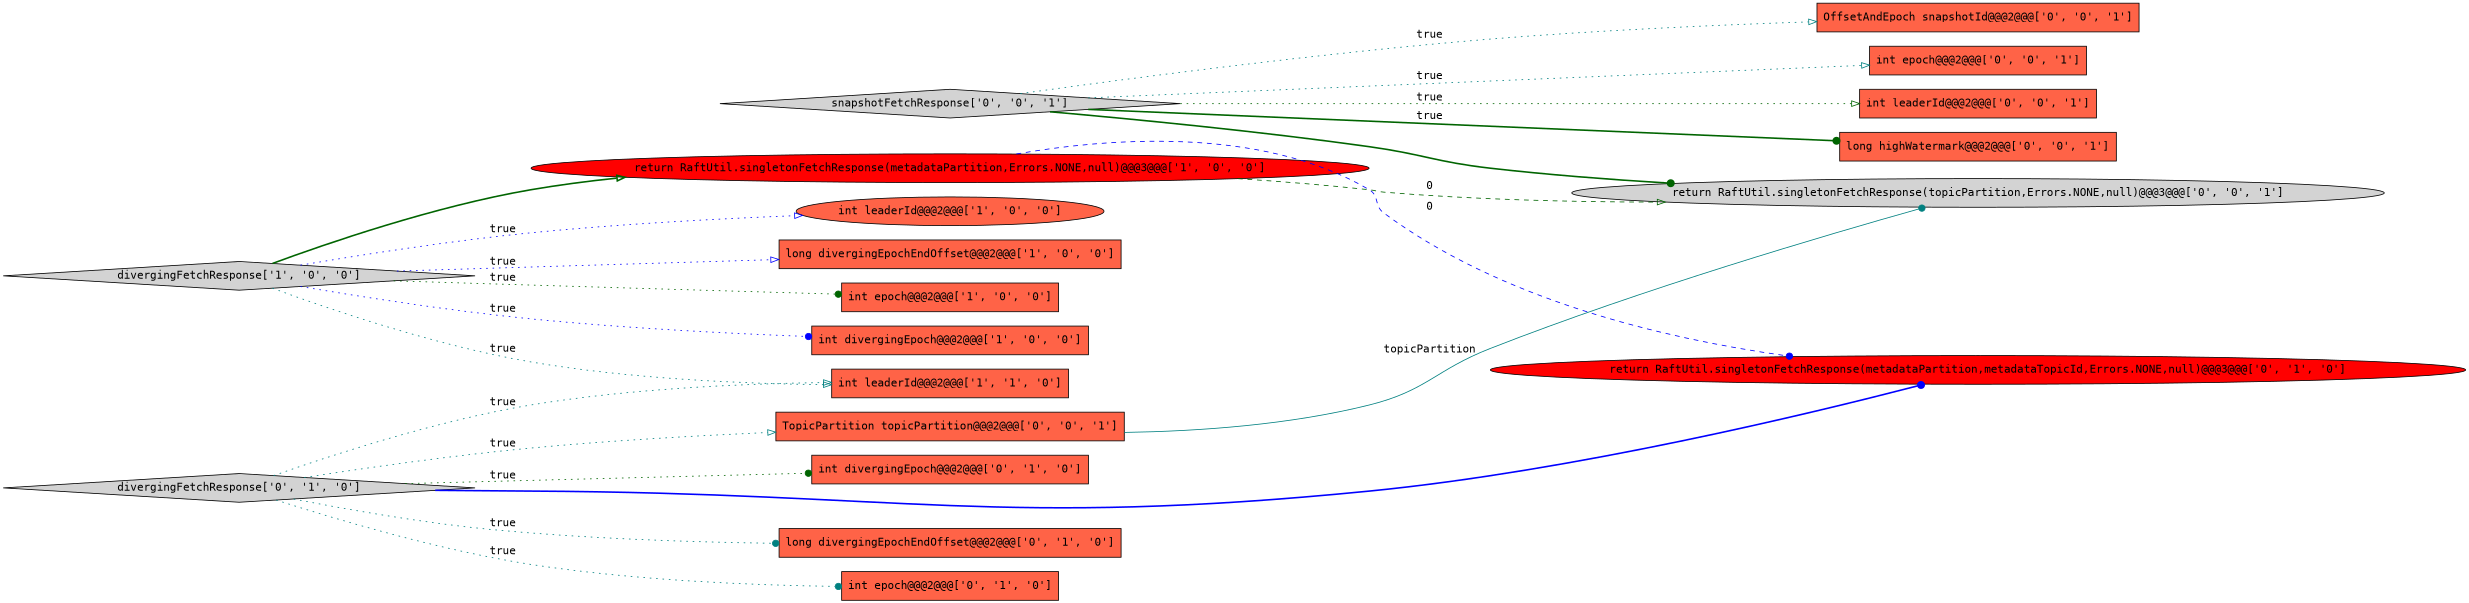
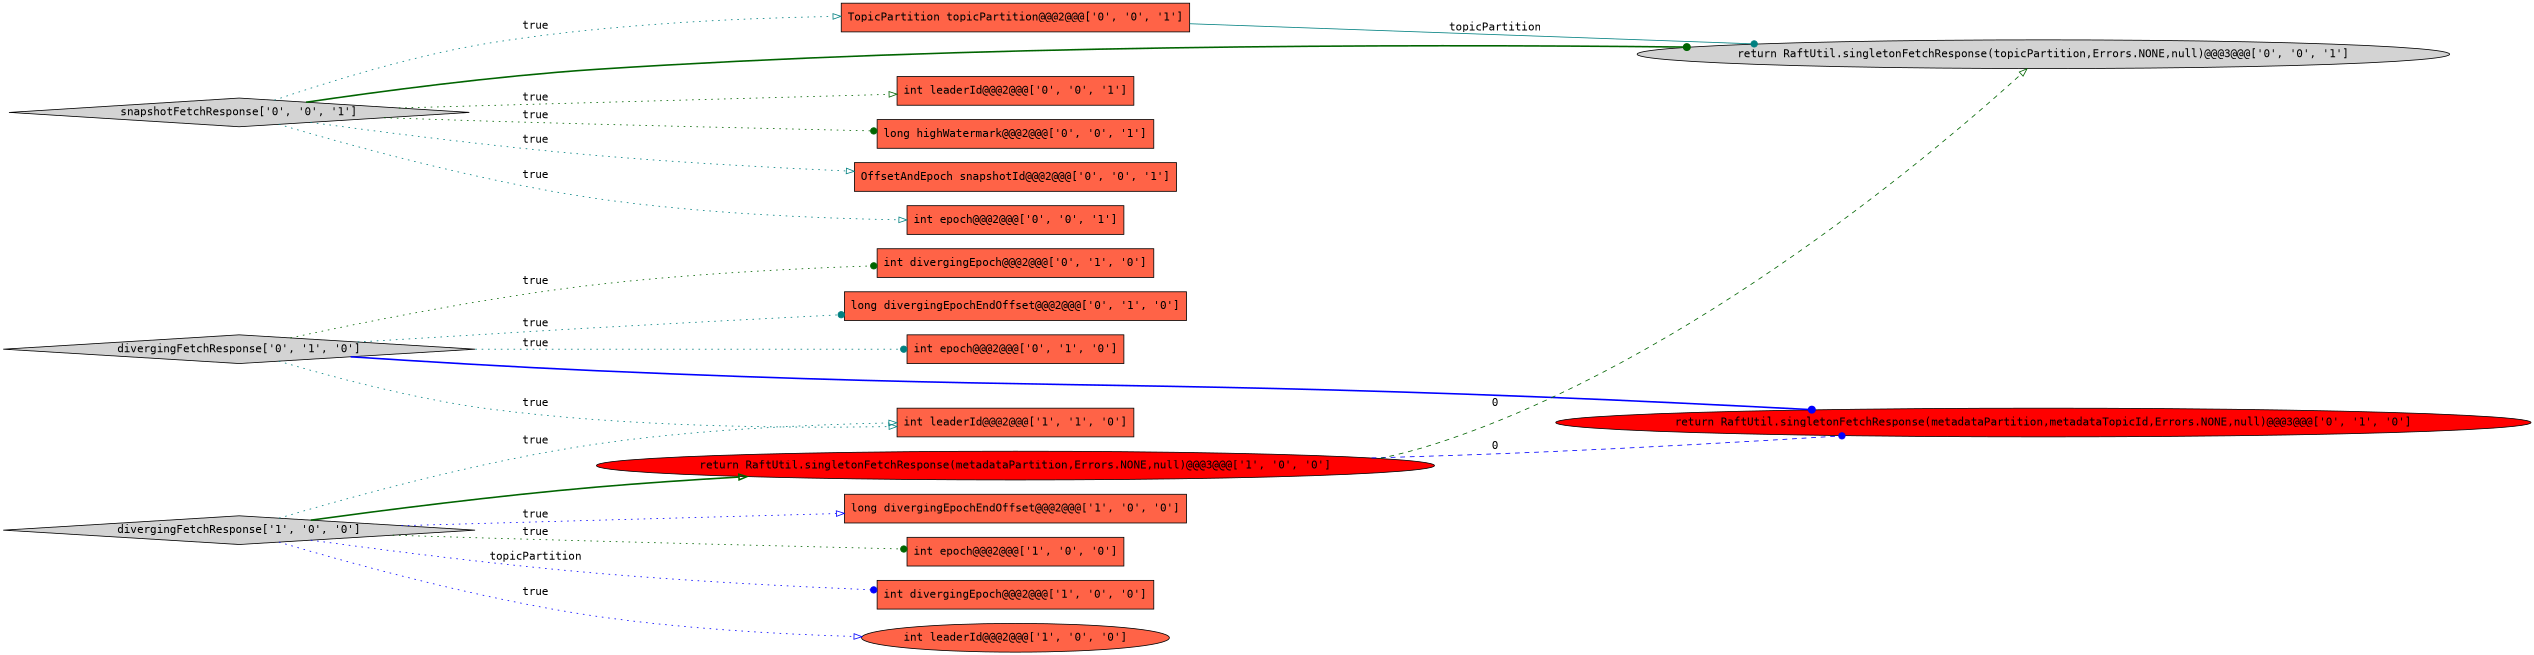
(1461, 125) -> (627, 125)
(503, 309) -> (536, 557)
(535, 448) -> (550, 35)
